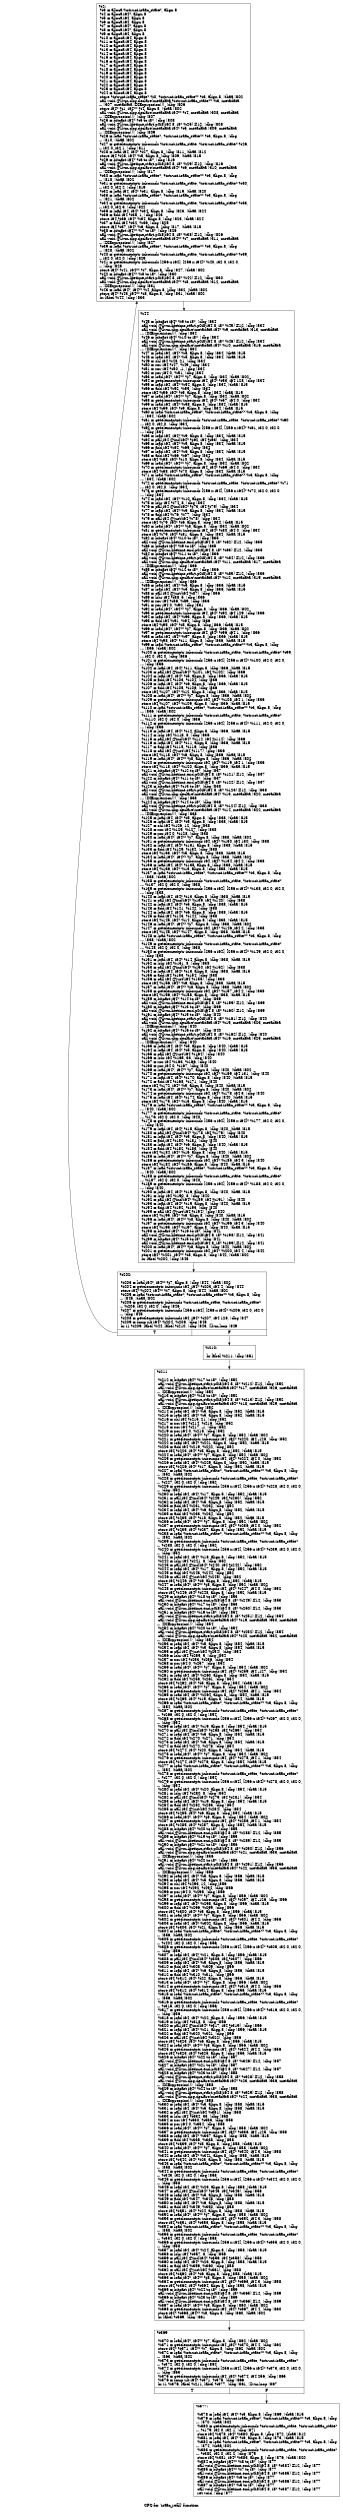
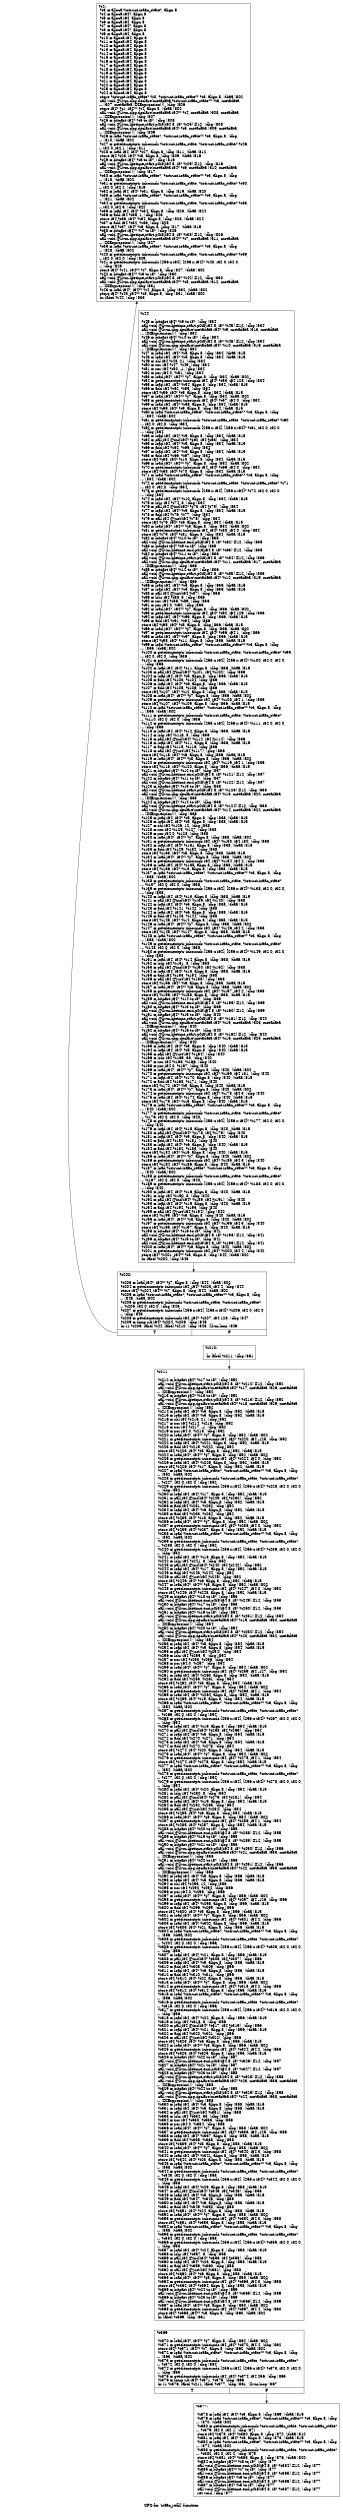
(184, 305) -> none
(172, 605) -> (172, 605)
(229, 1339) -> none
(229, 2324) -> none
(226, 2430) -> (226, 2430)
